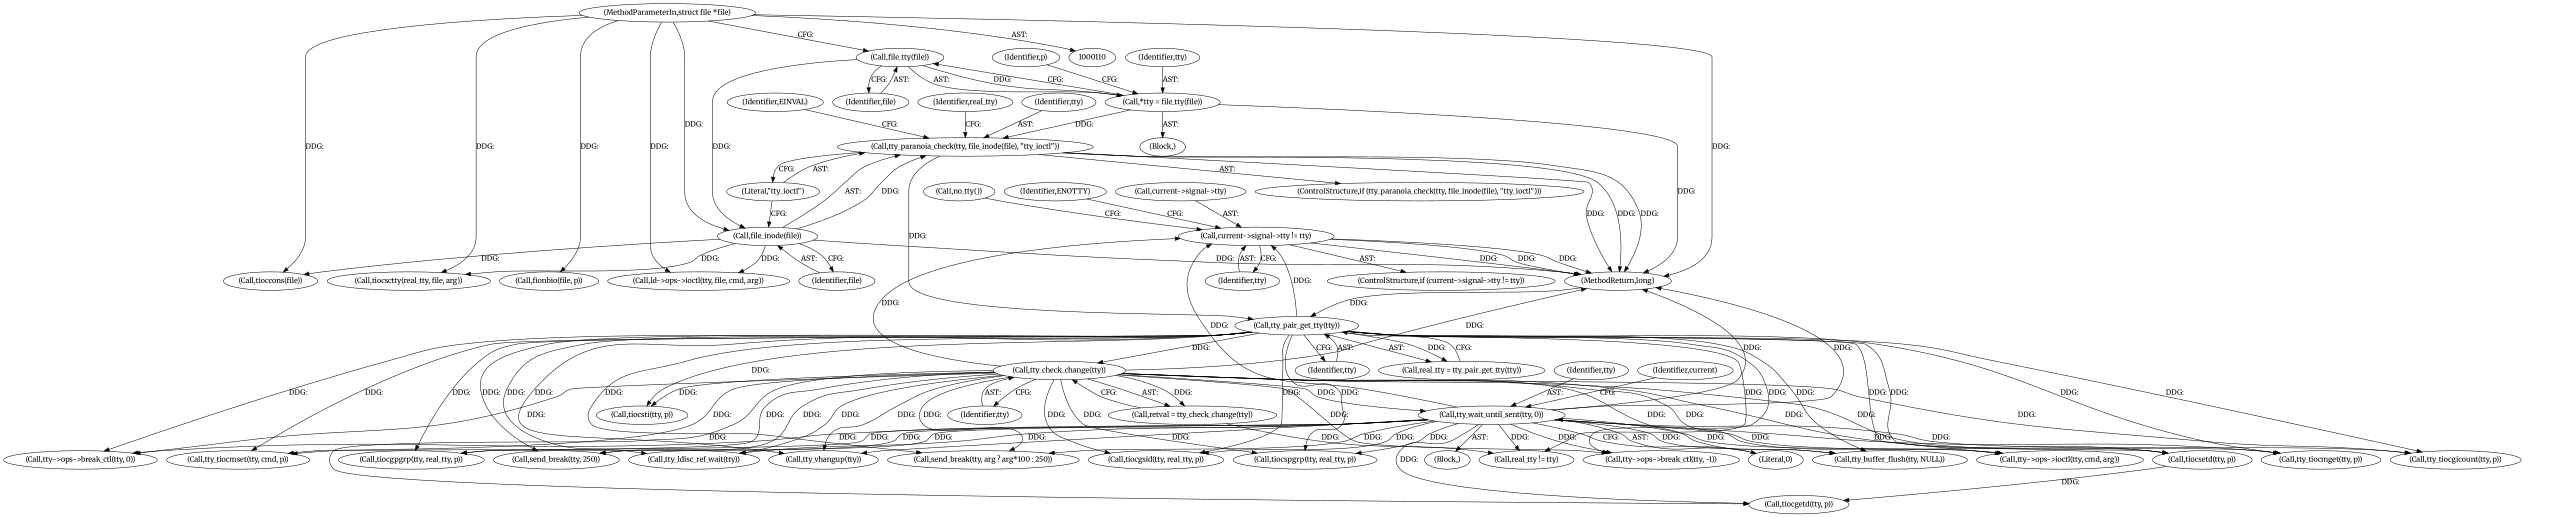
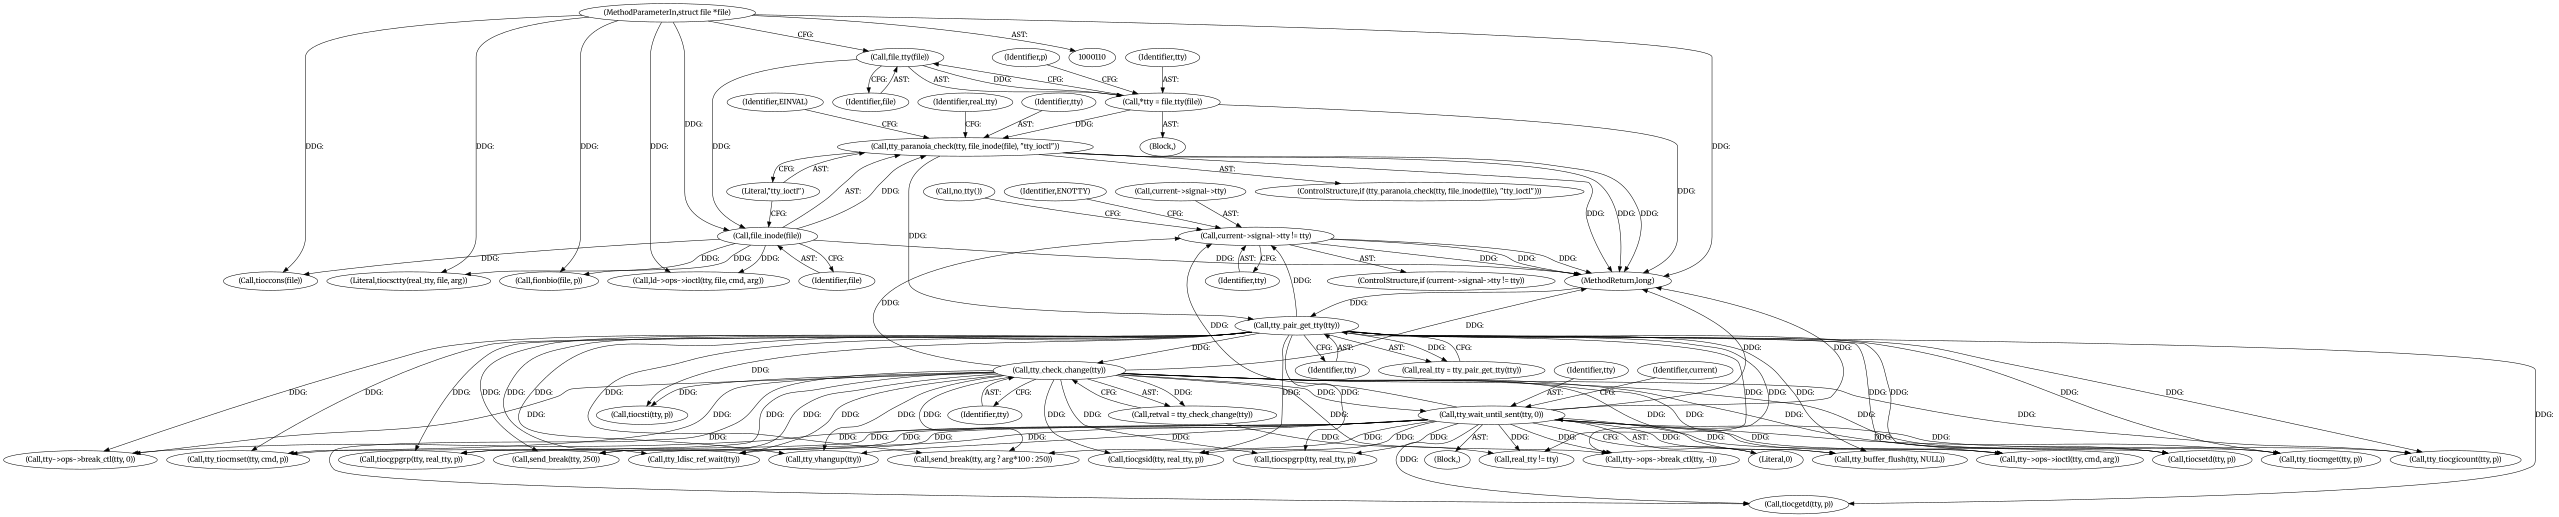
none -> (677, 269)
(409, 281) -> (409, 281)
(2008, 485) -> (2330, 350)
